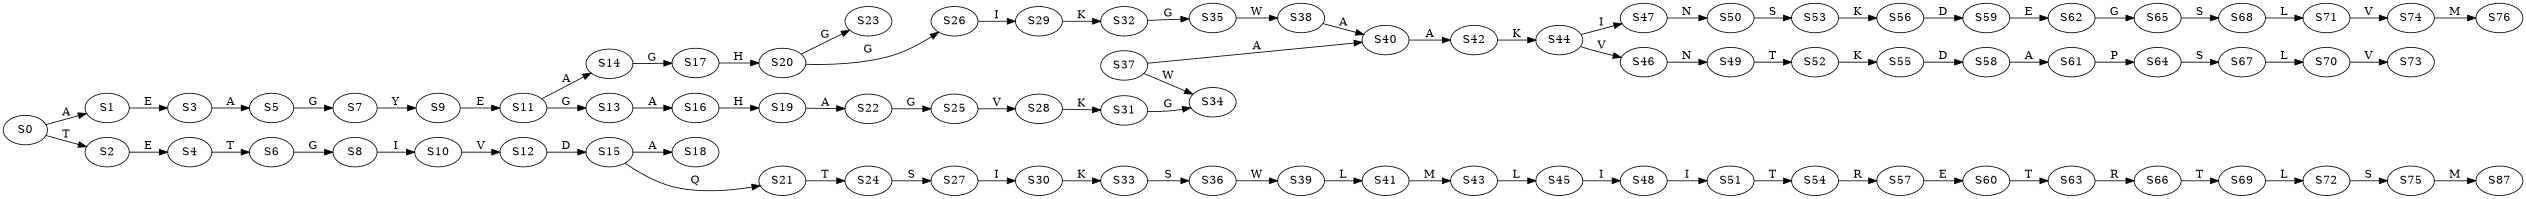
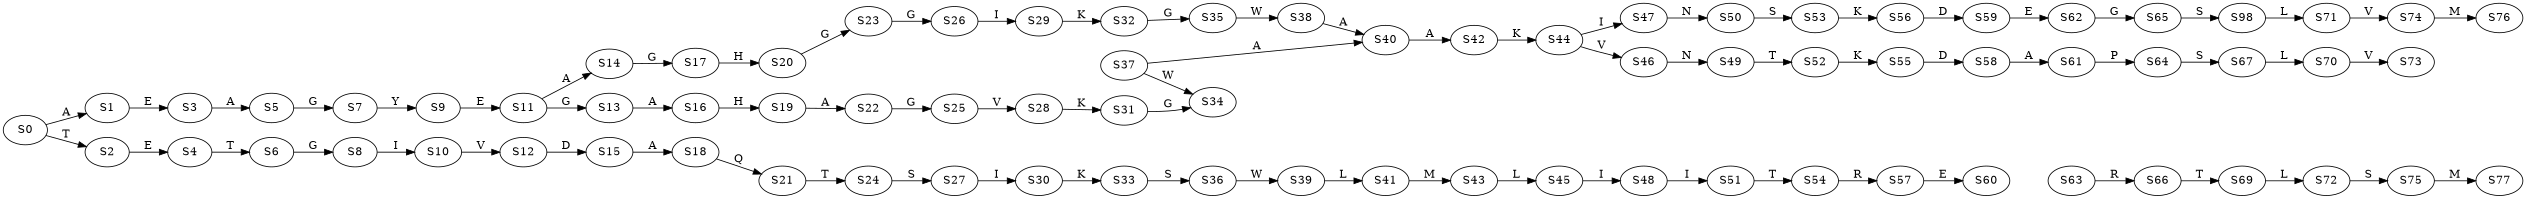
(2242, 18) -> (2242, 18)
(871, 60) -> (907, 21)
(2025, 181) -> none
(2499, 181) -> (2499, 181)
(686, 189) -> (735, 165)
